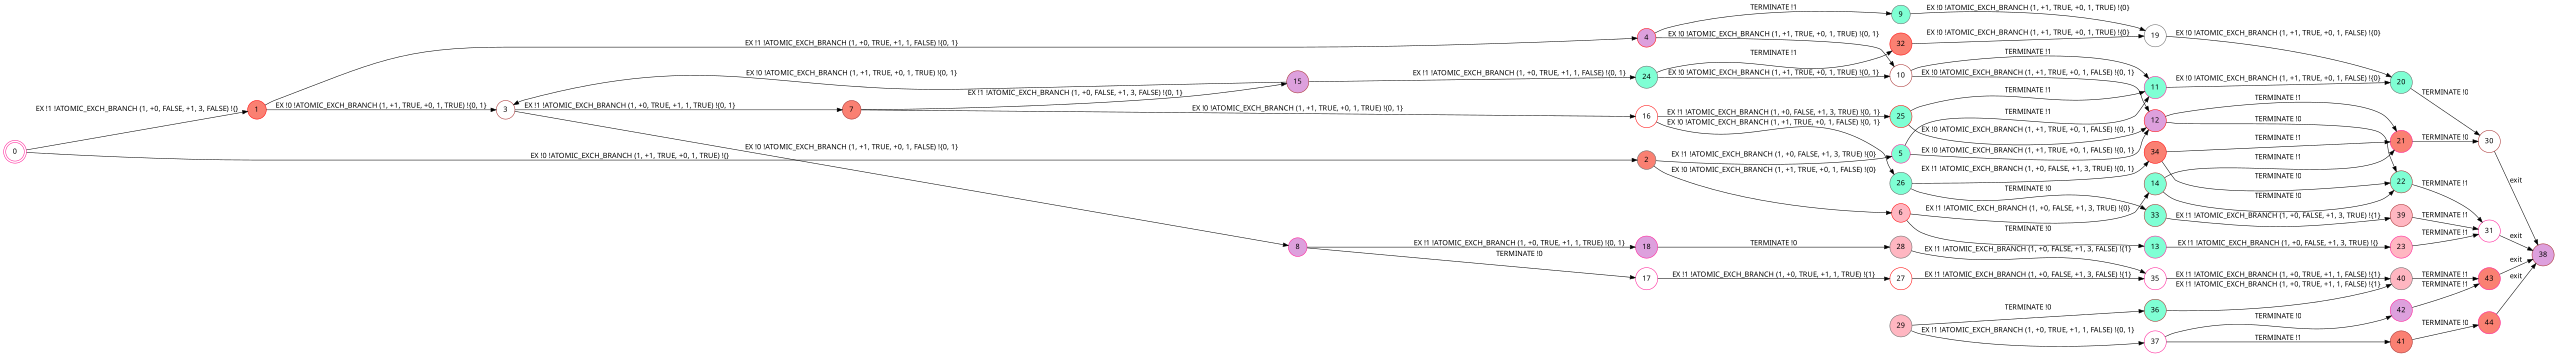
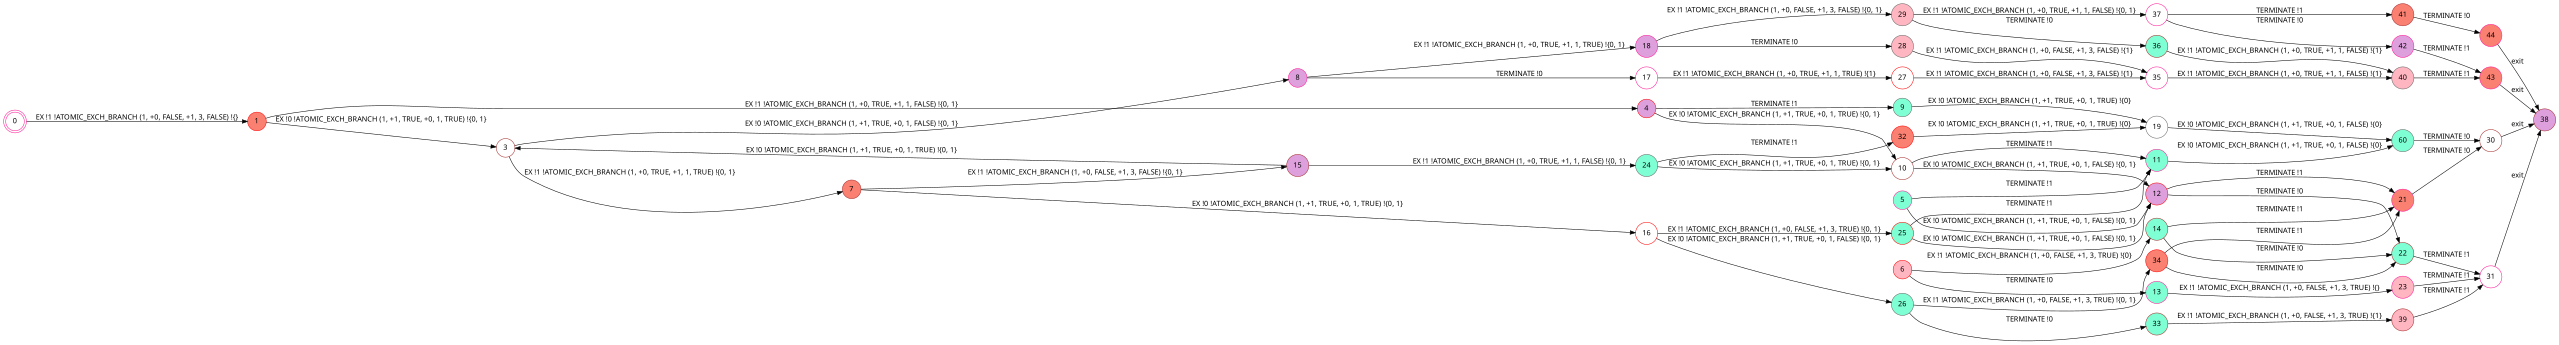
none -> (1770, 19)
(2401, 82) -> (2403, 141)
(1647, 160) -> none
